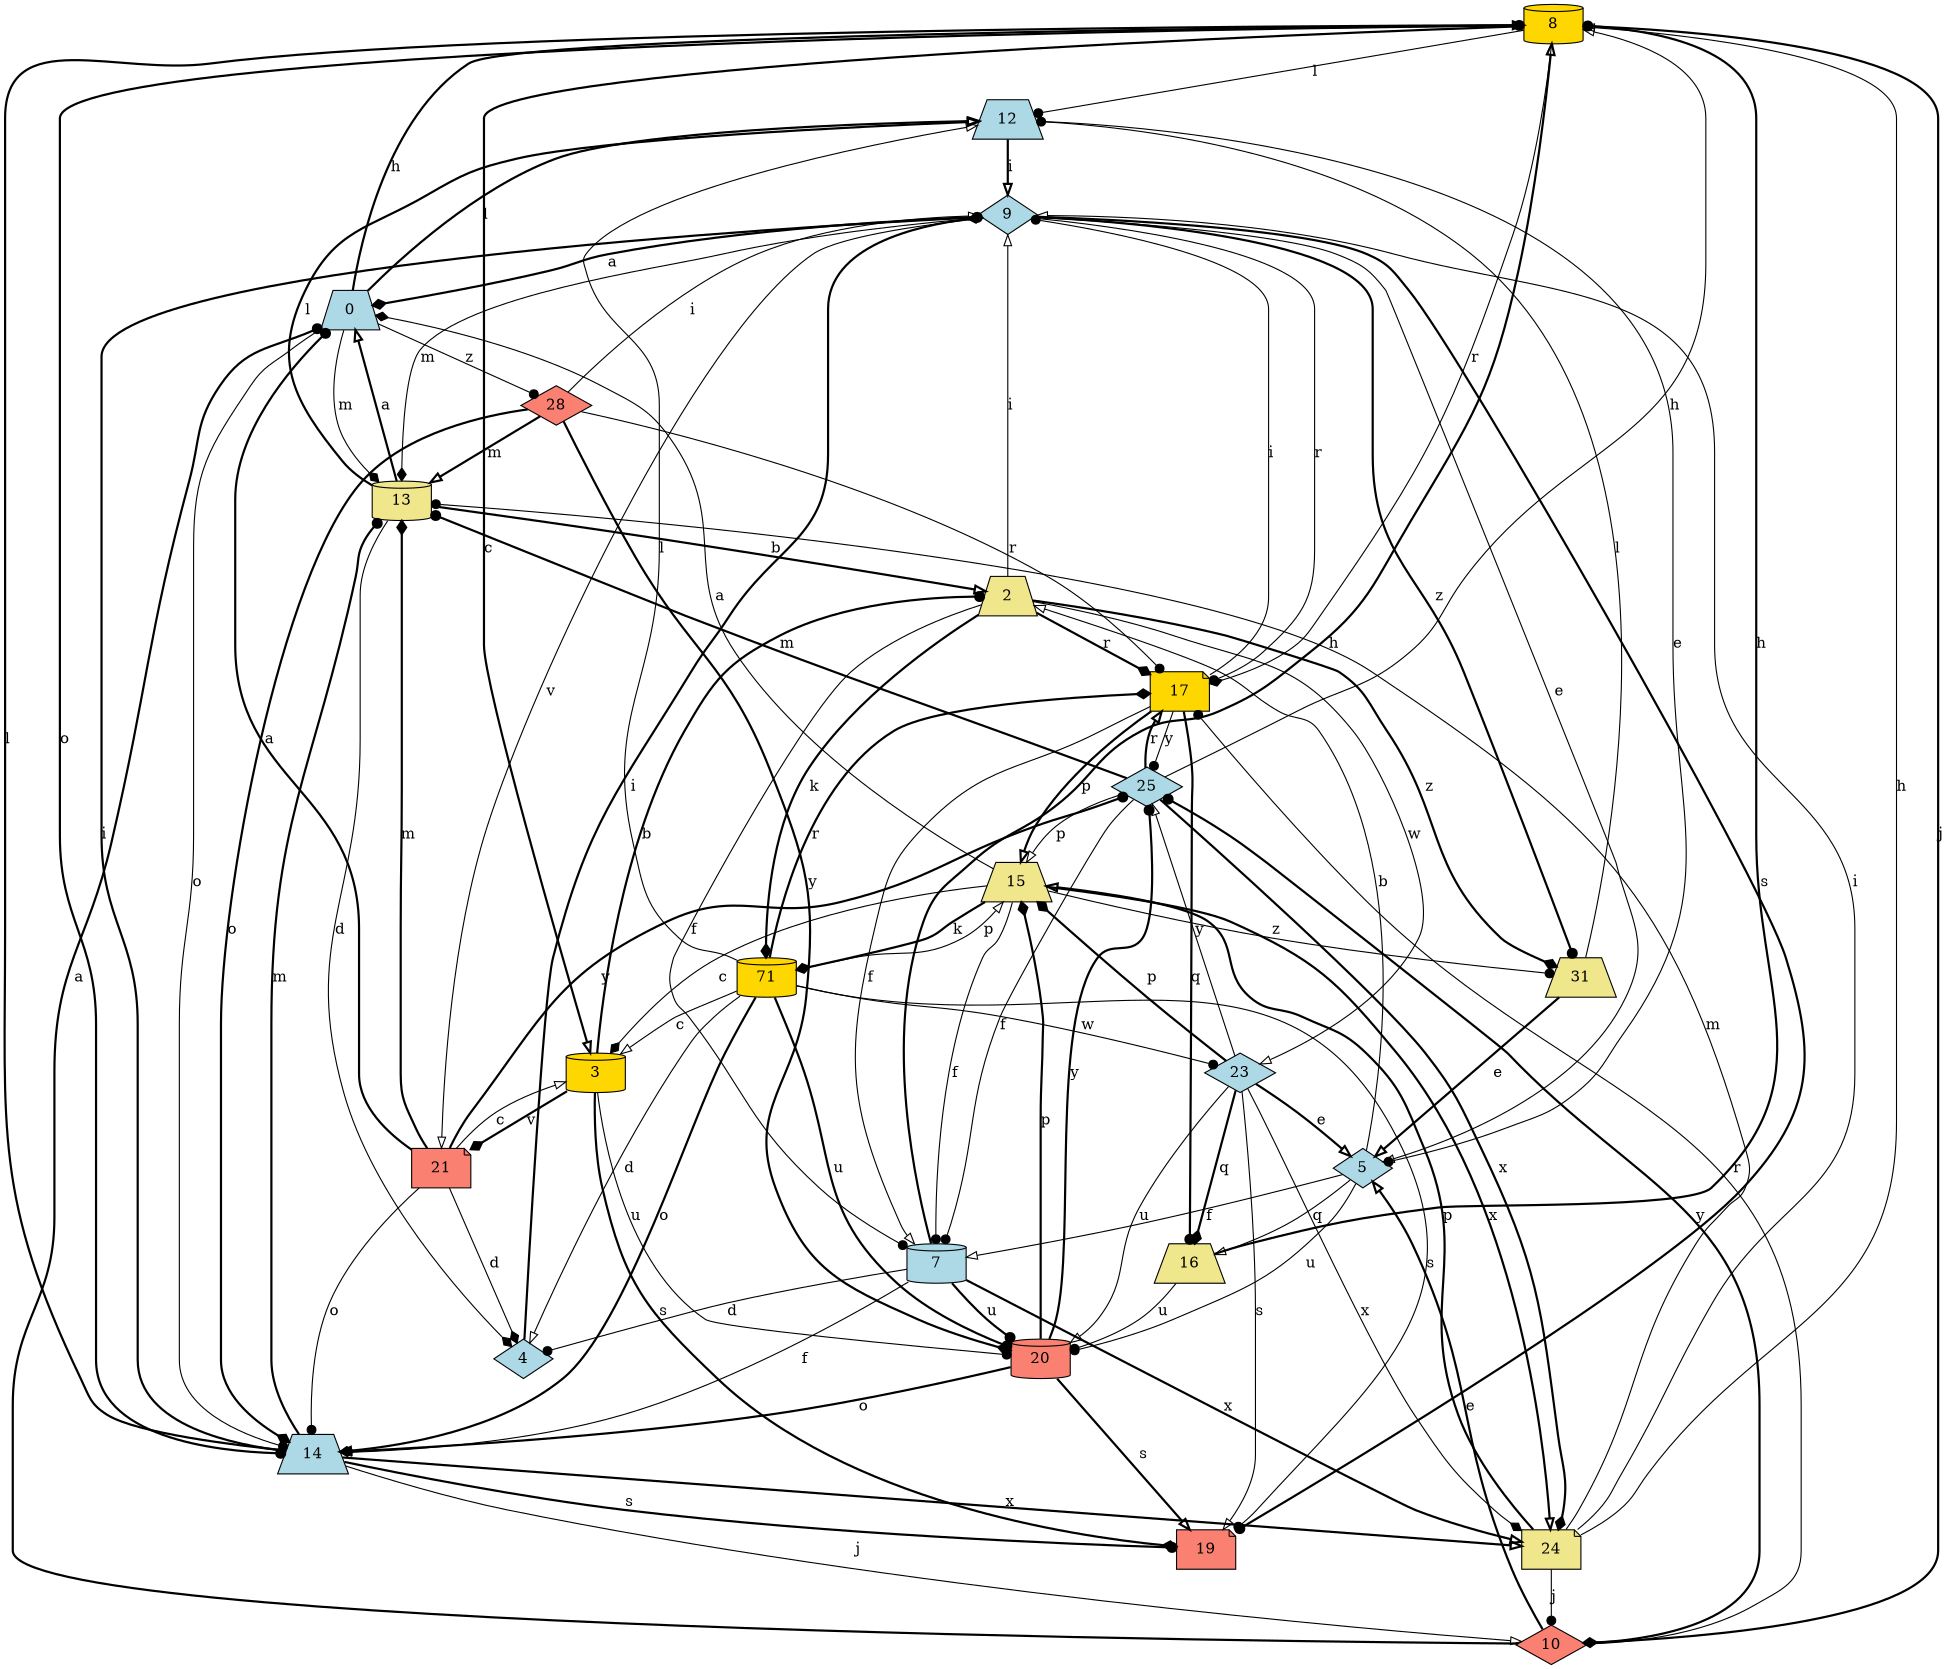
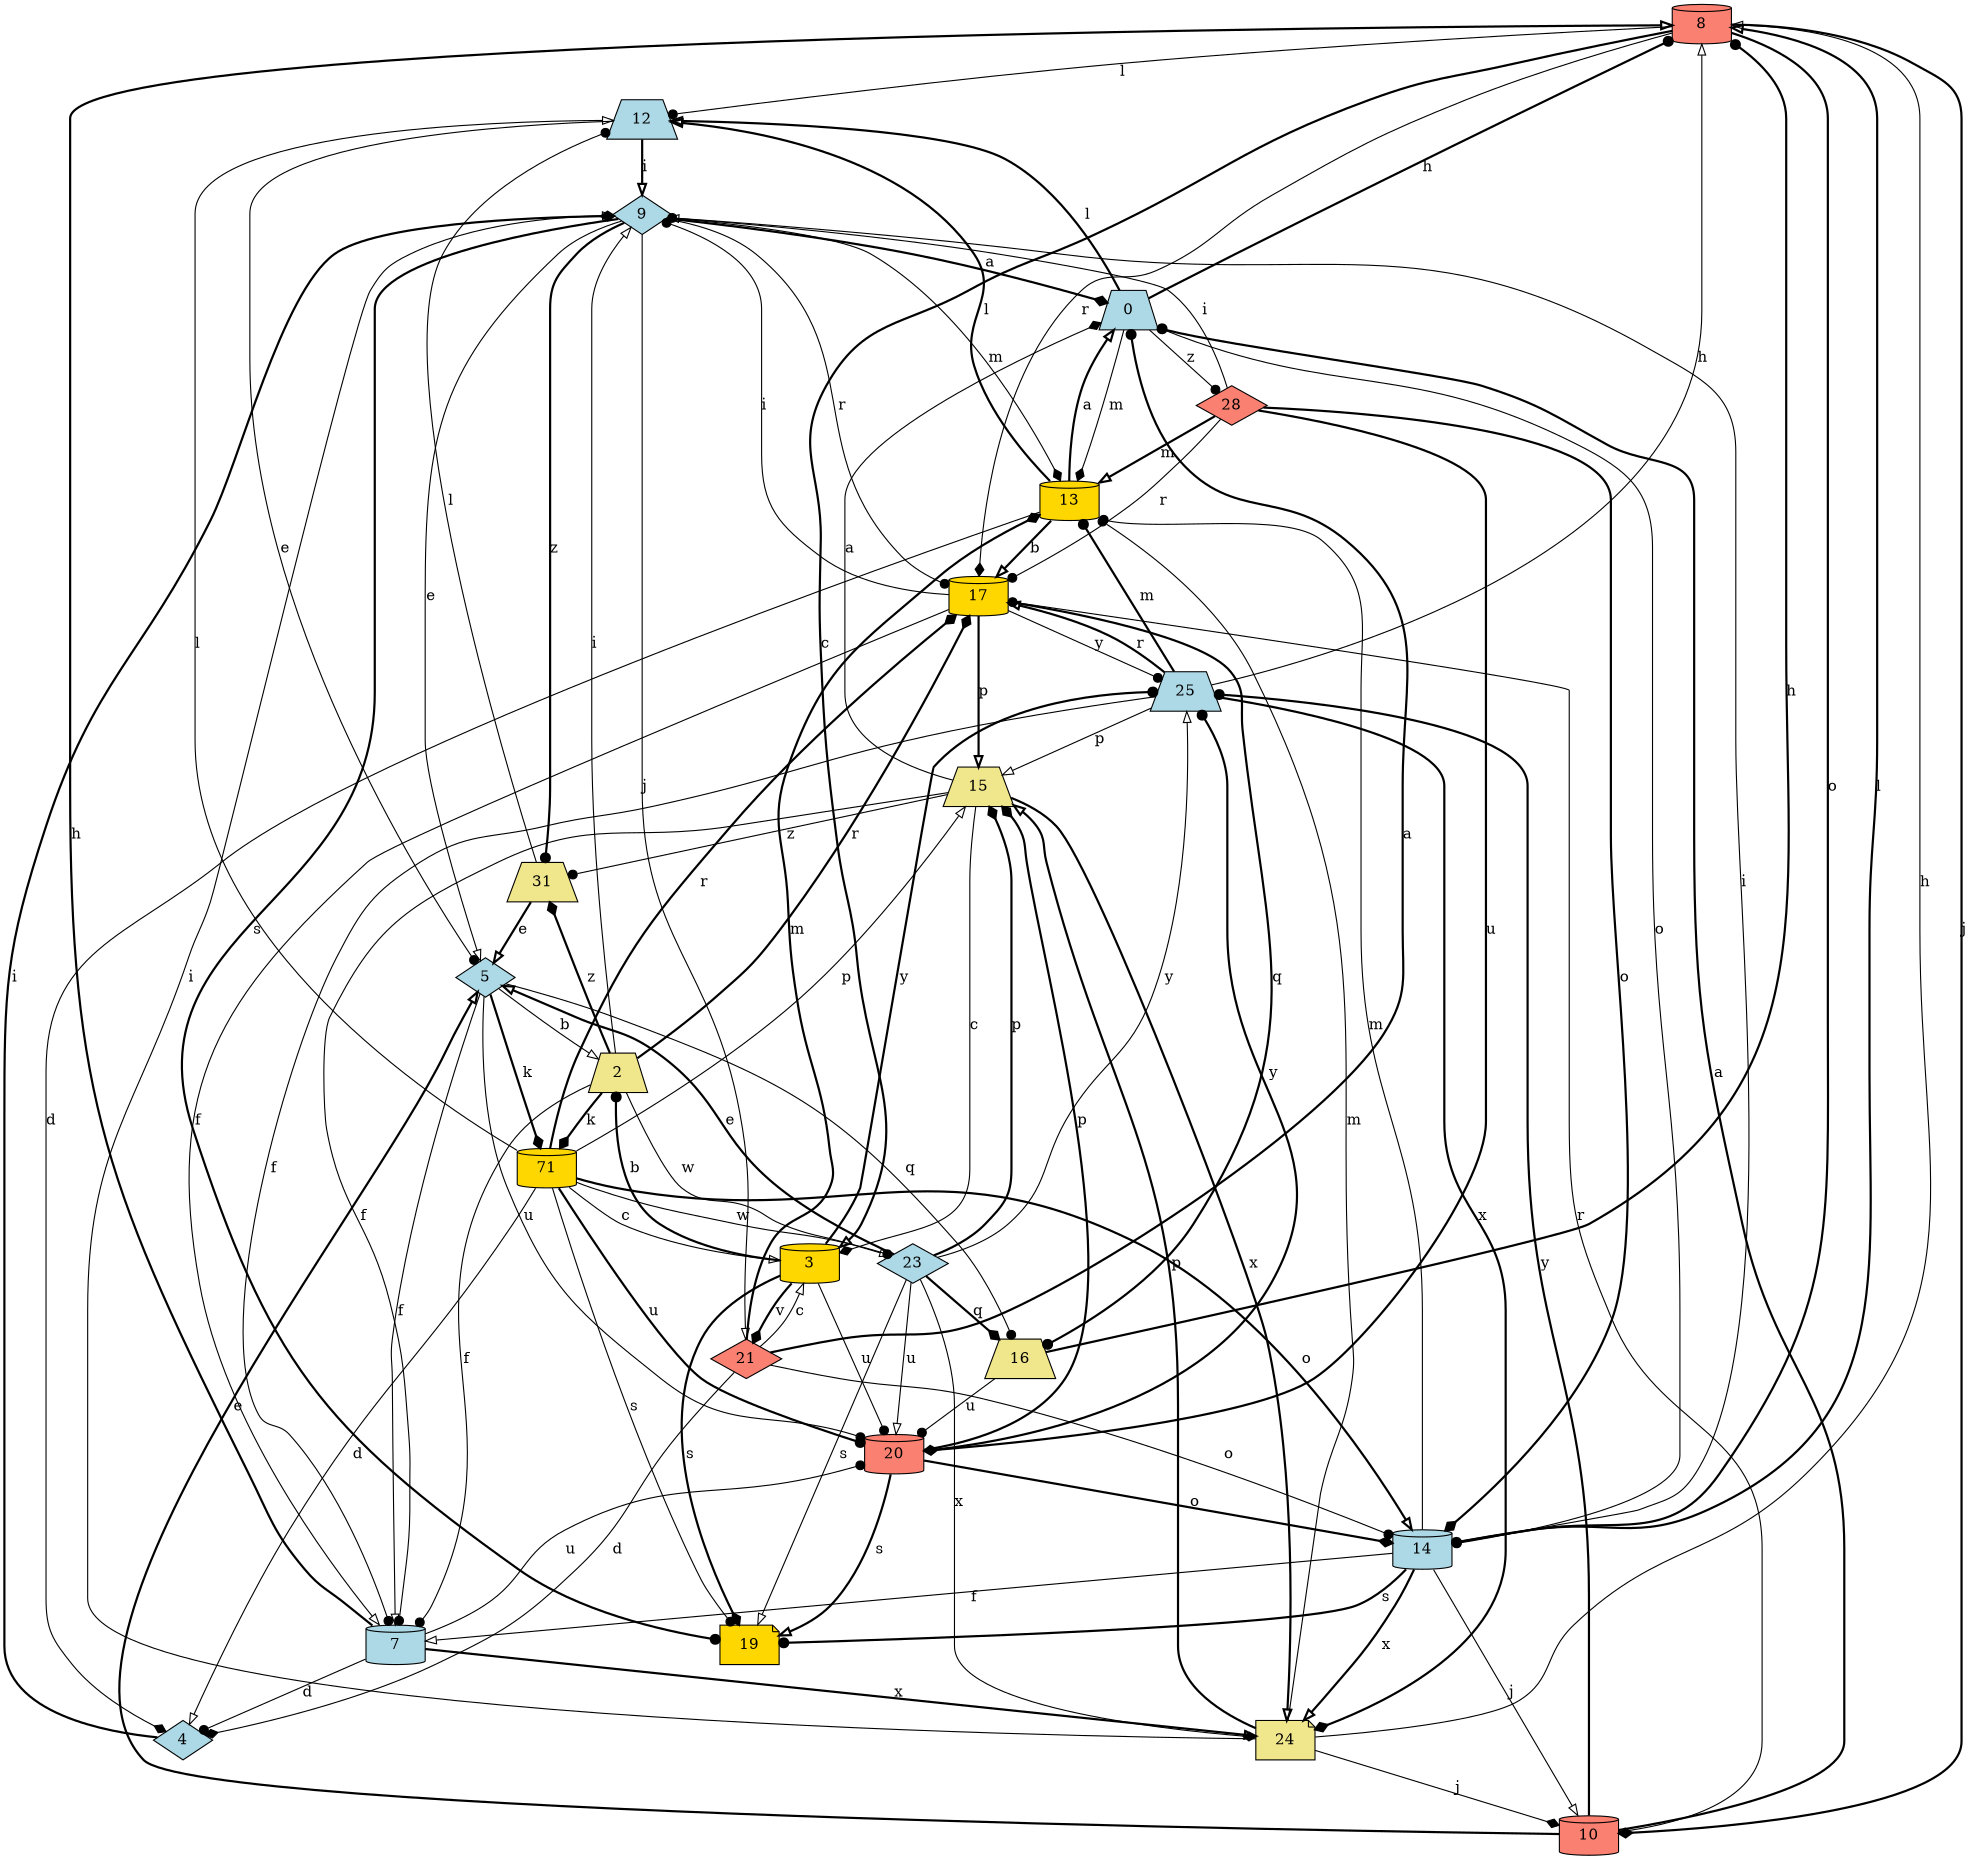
(1554, 24) -> (1702, 24)
(402, 501) -> (1070, 501)
(102, 508) -> (1736, 529)
(690, 543) -> (1028, 545)
(551, 691) -> (645, 787)
(1180, 691) -> (979, 596)
(1147, 787) -> (1186, 691)
(813, 882) -> (1491, 930)
(741, 906) -> (911, 895)
(902, 945) -> (513, 1065)
(273, 977) -> (1361, 924)
(441, 1168) -> (746, 1359)
(1291, 1222) -> (799, 1100)
(978, 1311) -> (610, 1510)
(643, 1408) -> (915, 1597)
(313, 1454) -> (1422, 1550)
(1206, 1550) -> (750, 1645)
(1551, 1593) -> (1431, 1786)
(1551, 1645) -> (1589, 1836)
